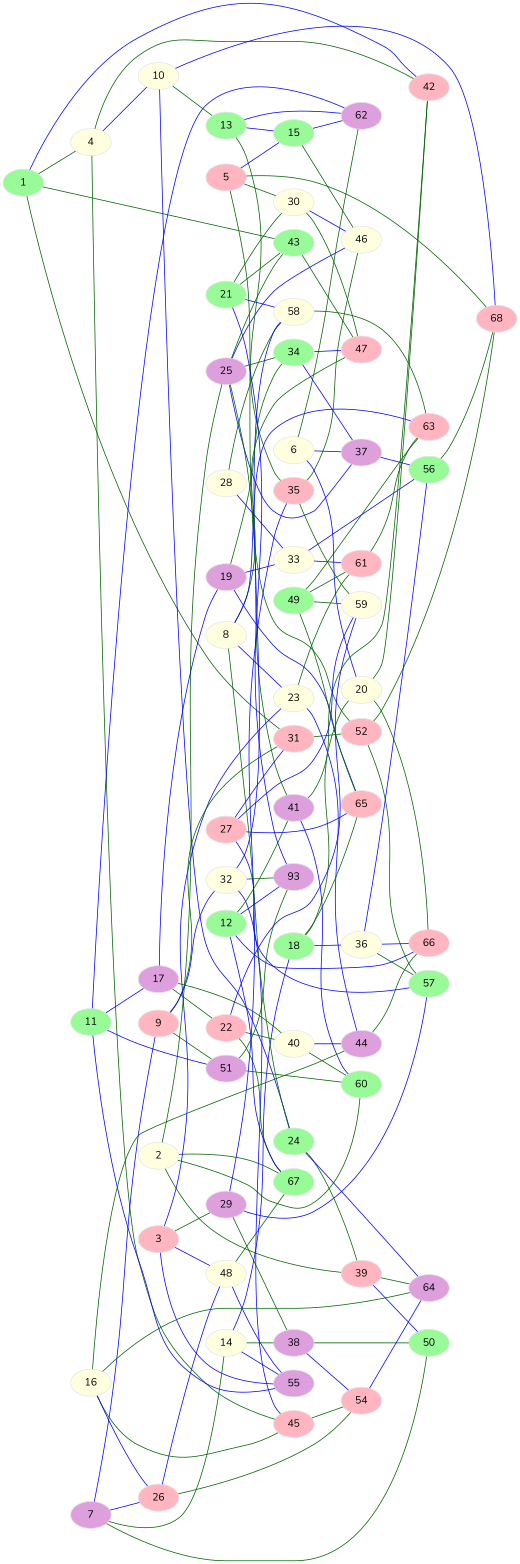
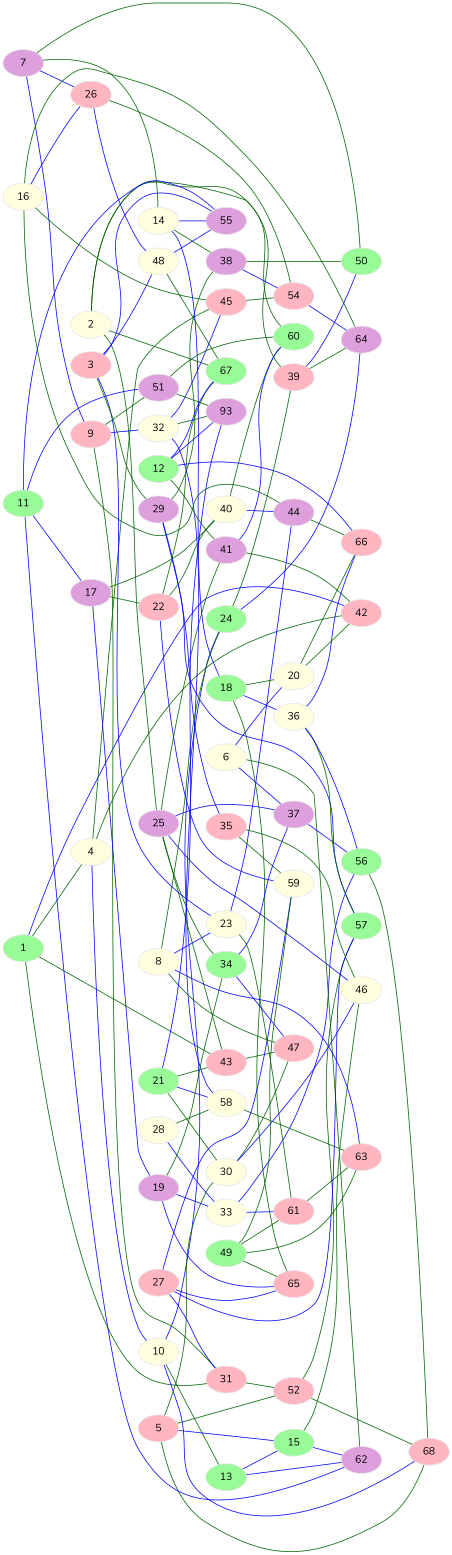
(294, 243) -> (226, 1062)
(259, 283) -> none
